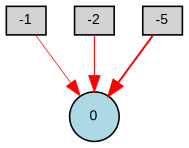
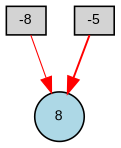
(26, 21) -> none
(94, 21) -> (26, 21)
(94, 117) -> (59, 117)
